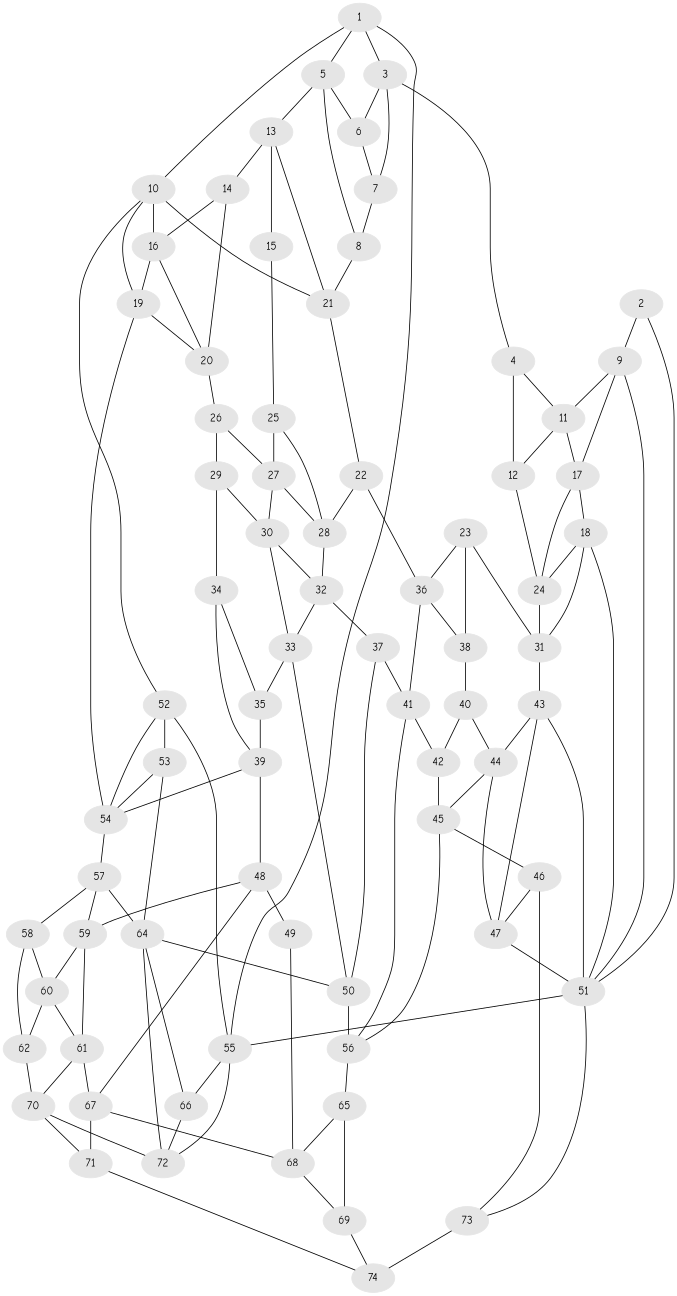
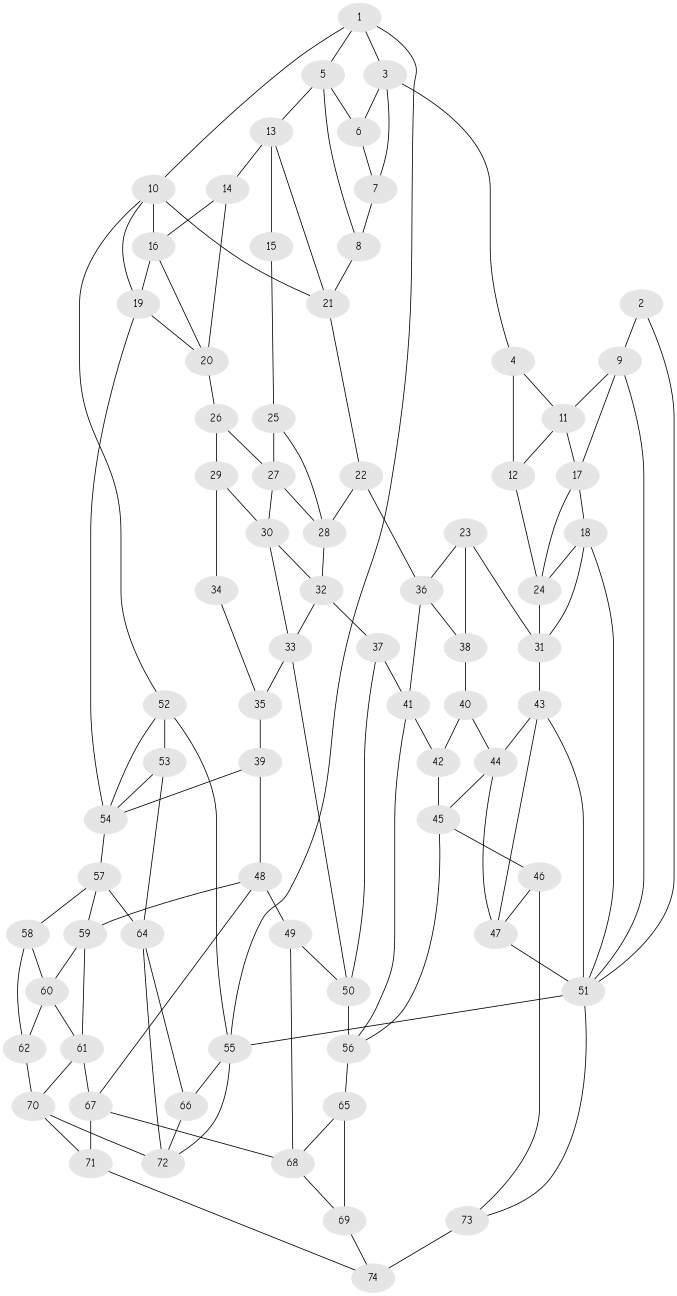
(221, 680) -> none
(250, 964) -> (320, 963)
